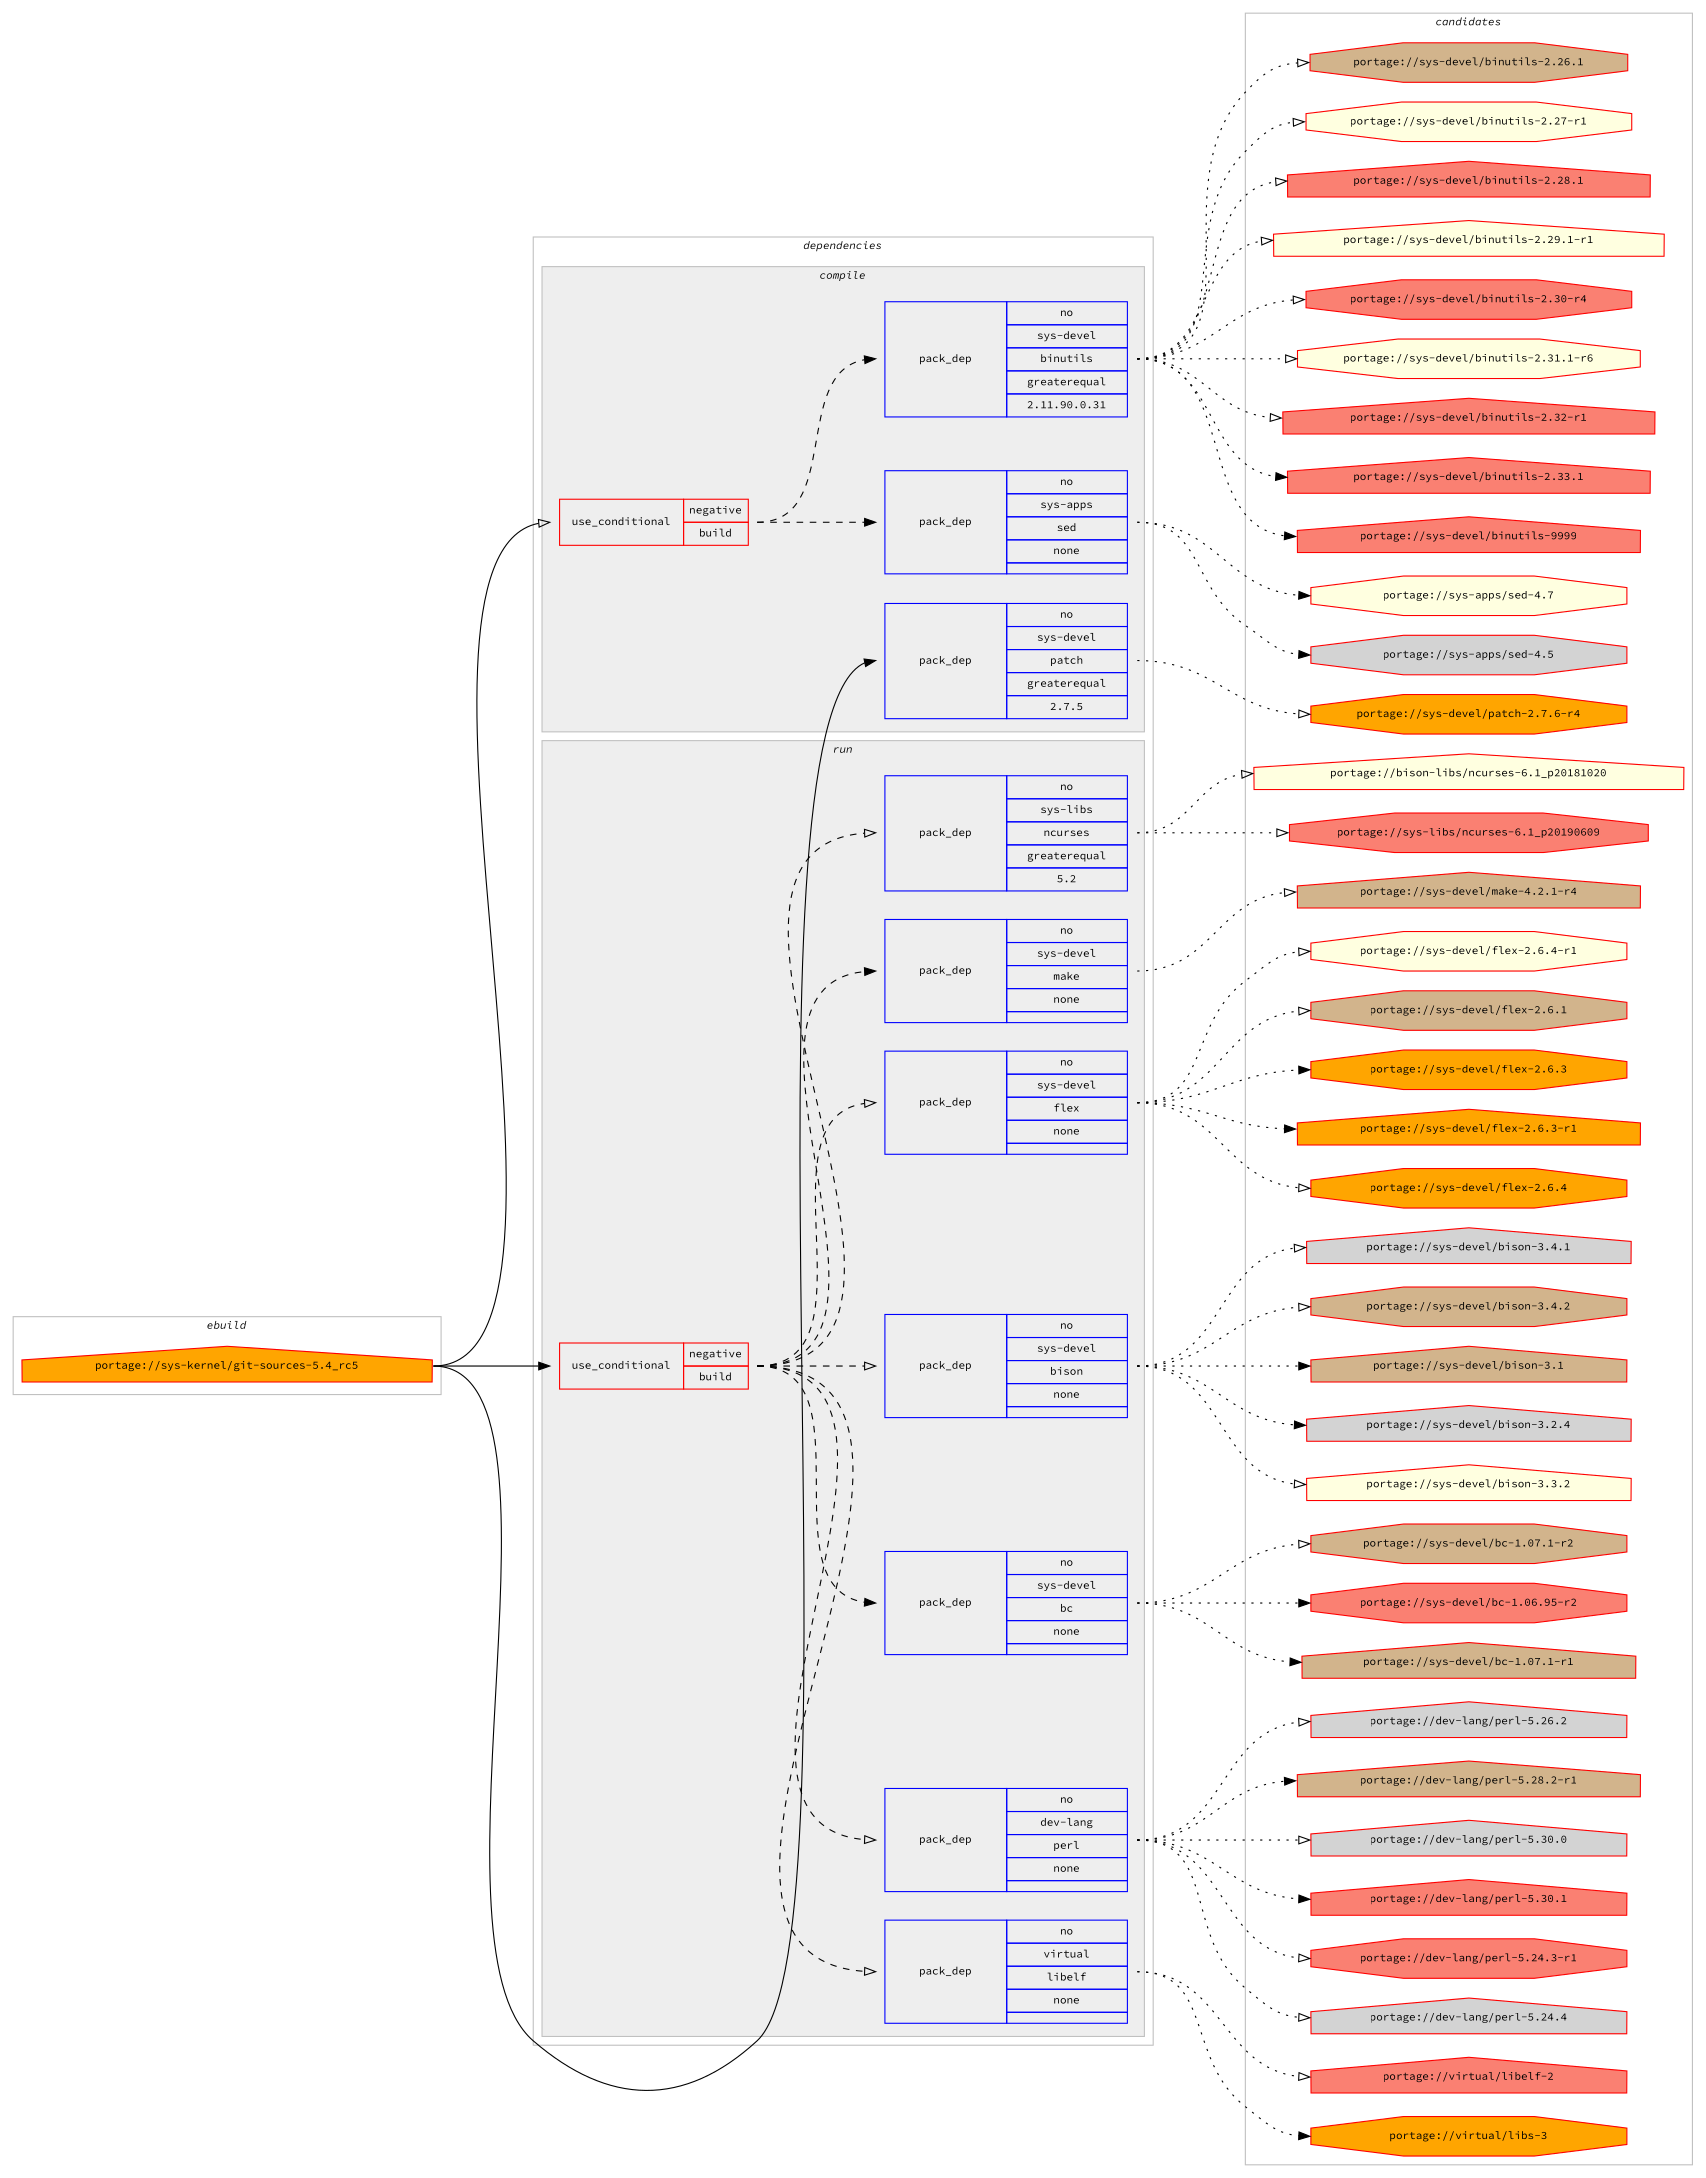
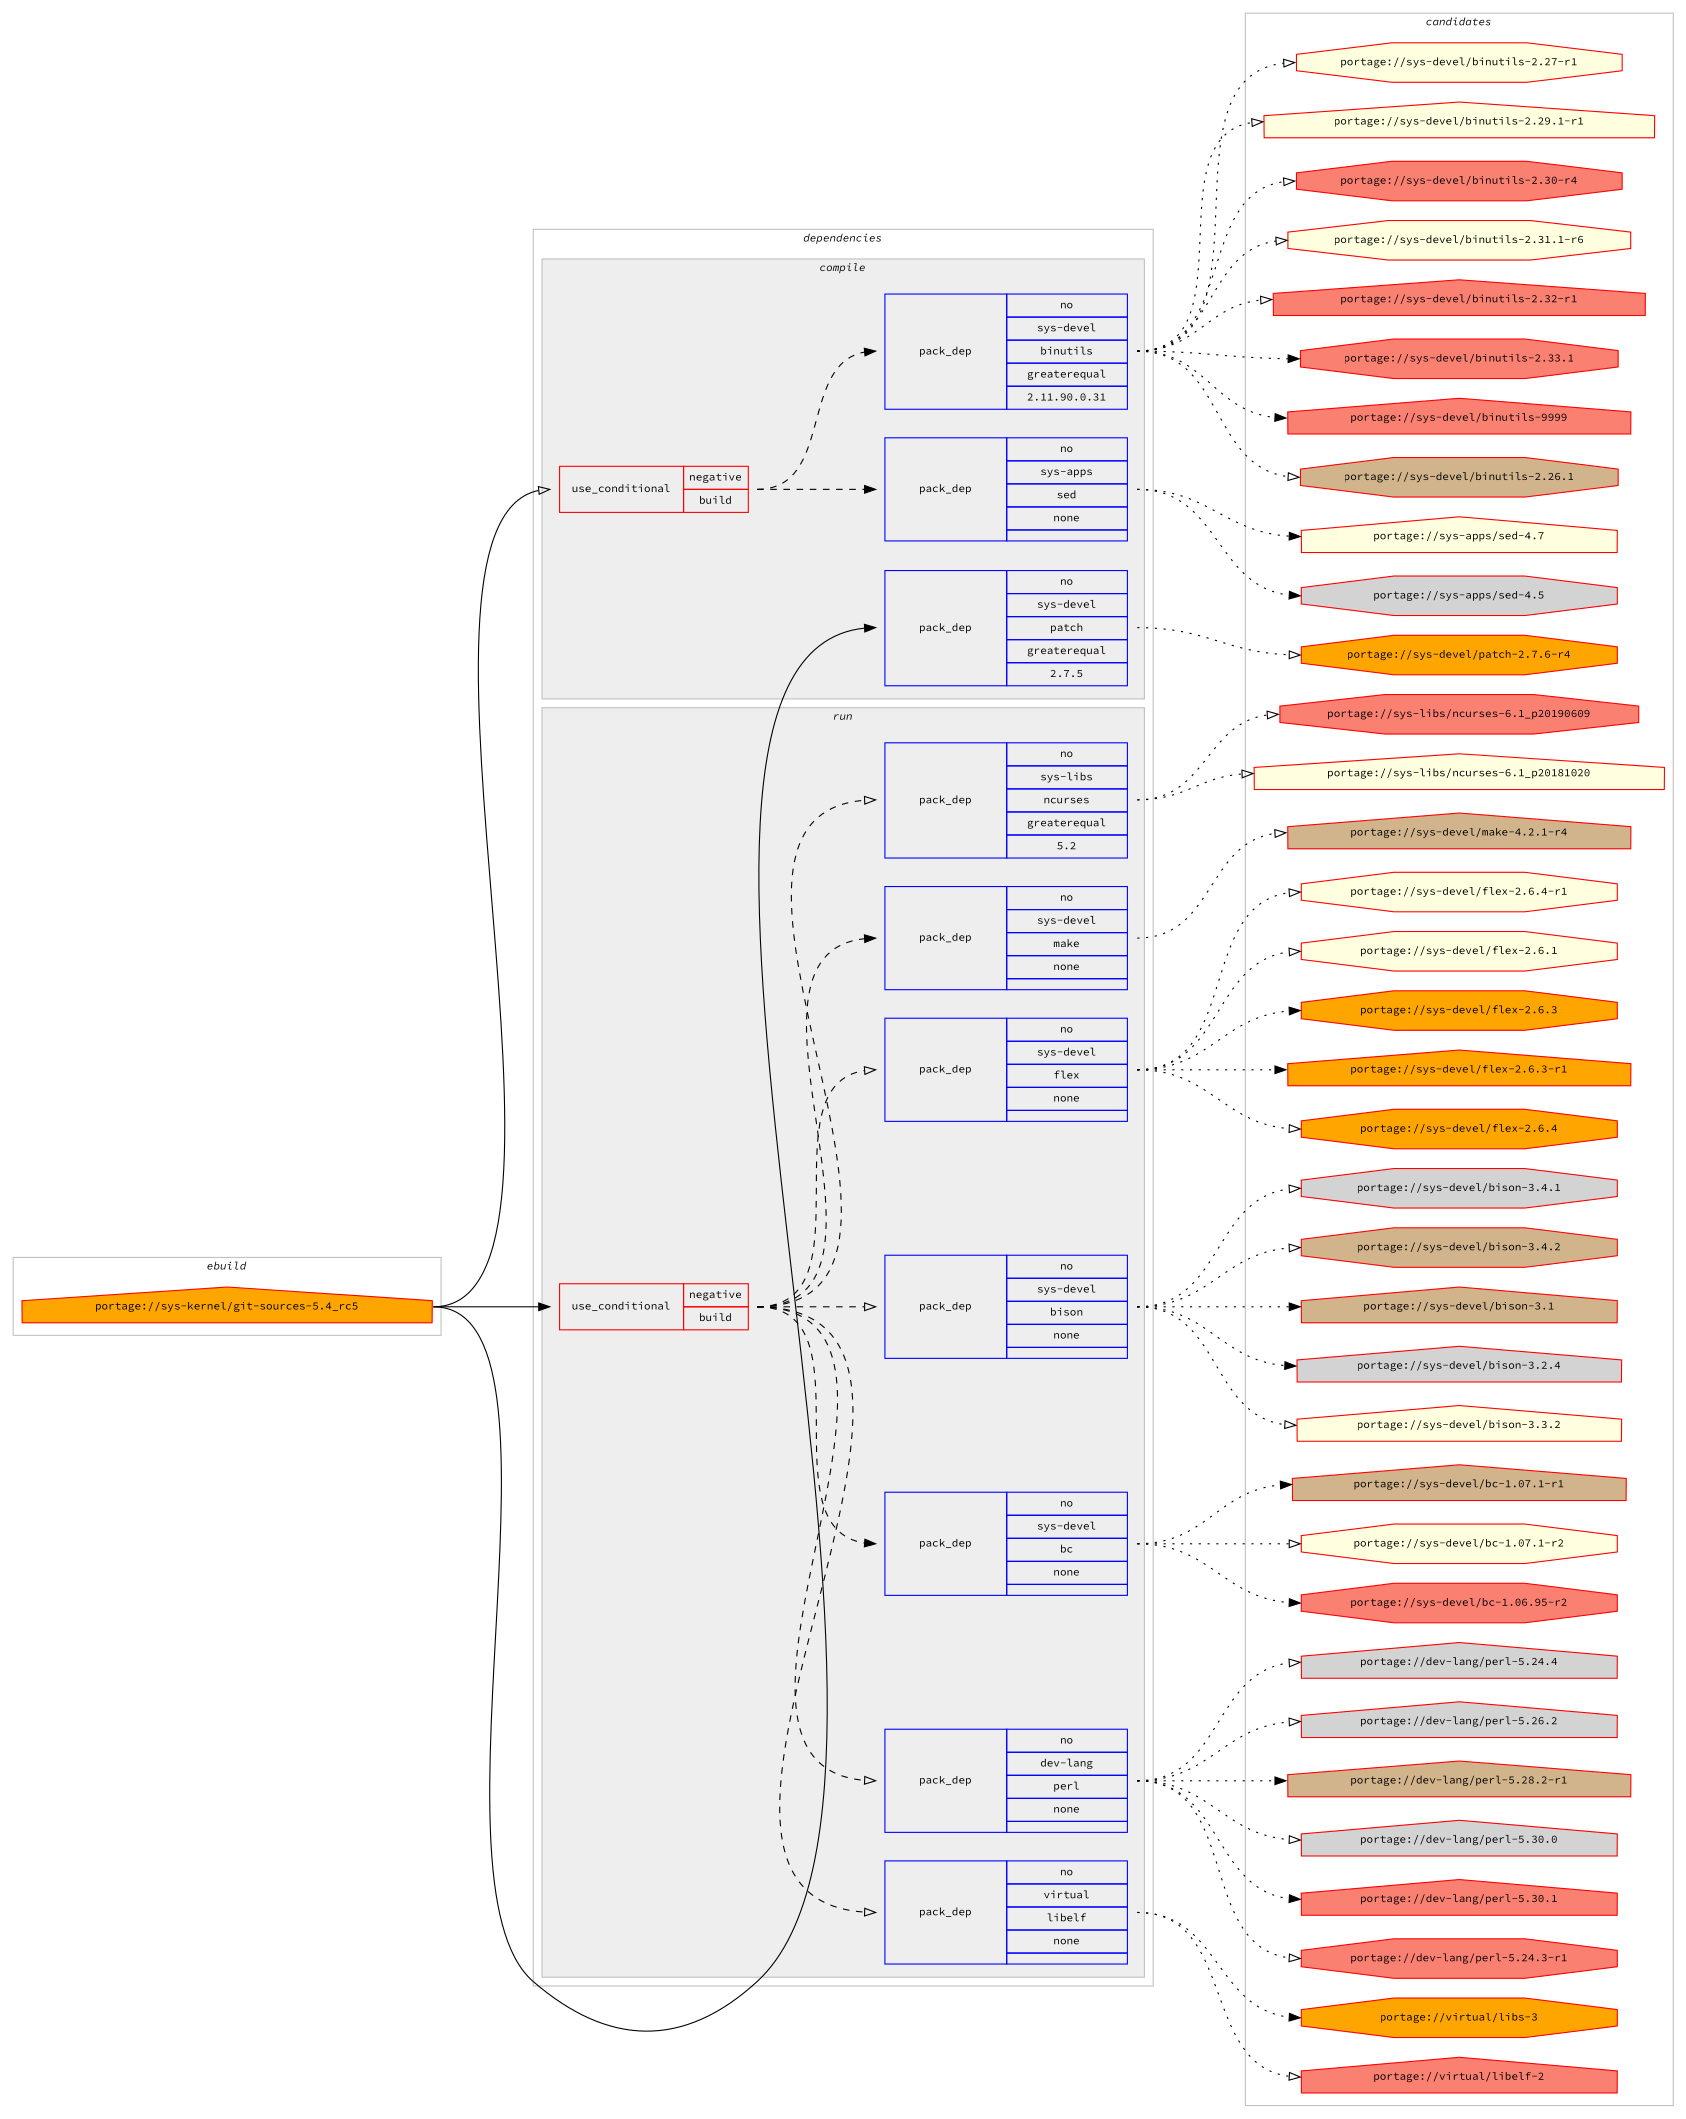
(1469, 181) -> none
(1469, 477) -> (1459, 359)
(1469, 596) -> (1459, 537)
(1469, 774) -> (1459, 774)
(1469, 1011) -> (1459, 951)
(1469, 1248) -> (1459, 1188)
(1469, 1544) -> (1459, 1544)
